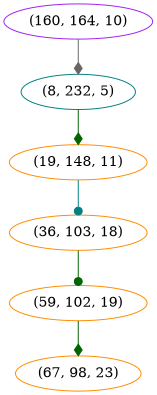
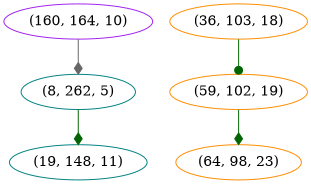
(78, 92) -> (78, 92)
(78, 162) -> (78, 162)
(78, 194) -> none
(78, 374) -> (239, 162)
